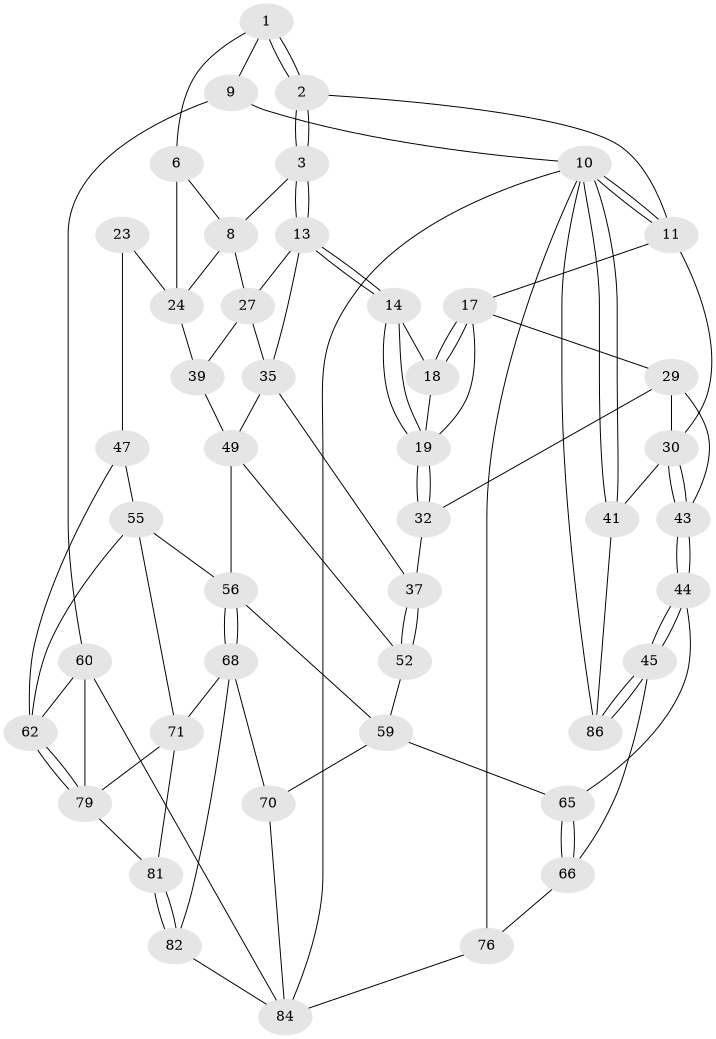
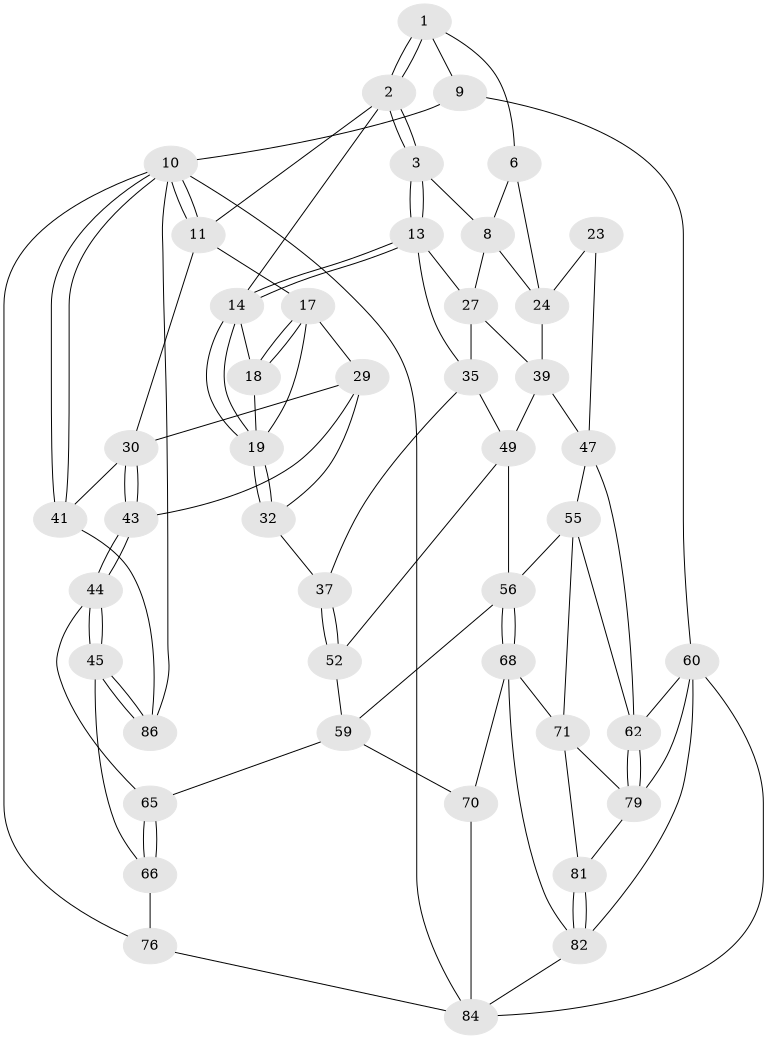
none -> (313, 200)
none -> (565, 413)
none -> (672, 816)
